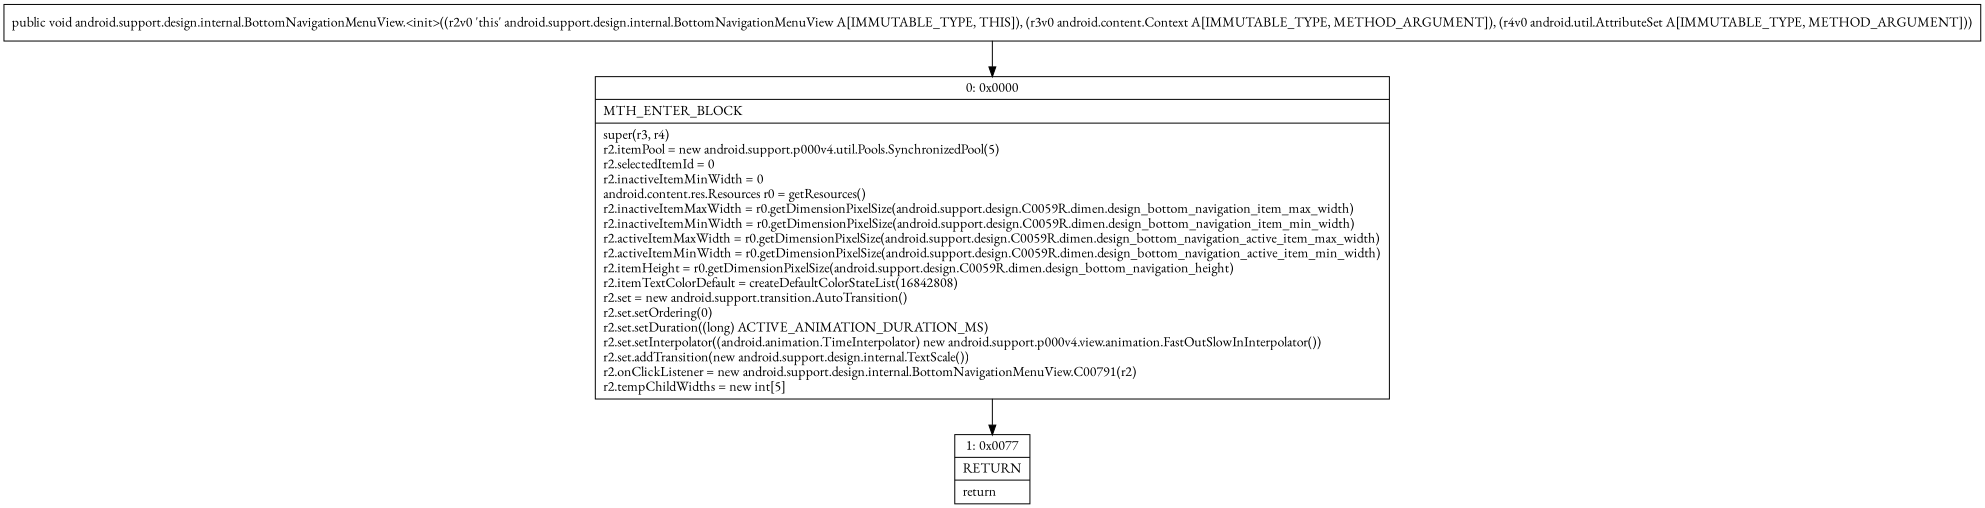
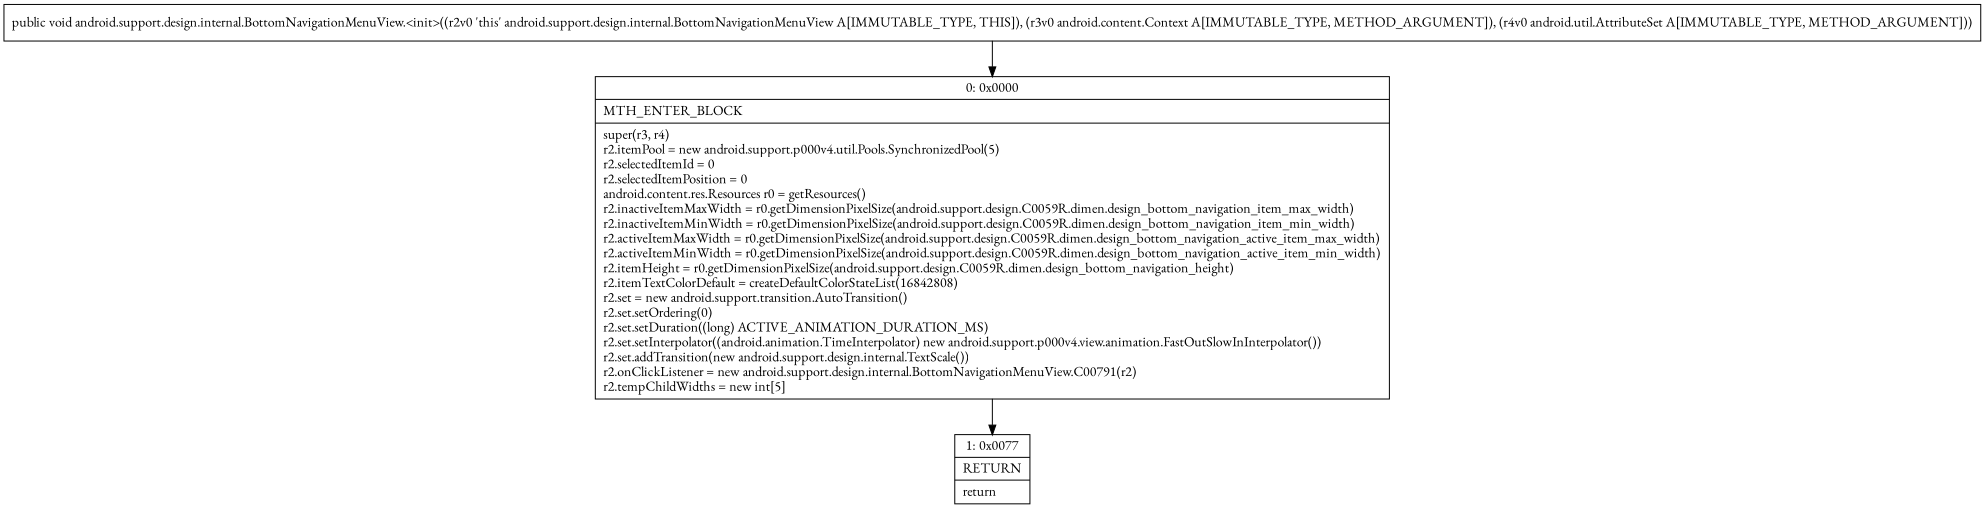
(684, 179) -> (675, 179)
